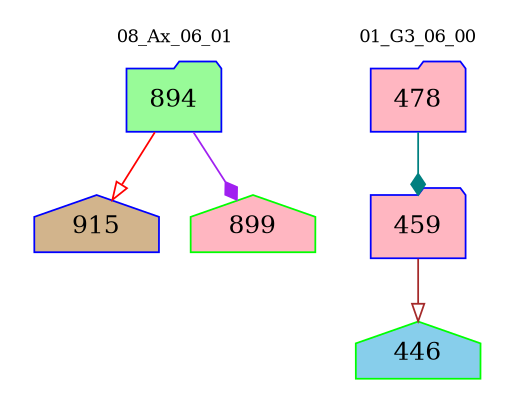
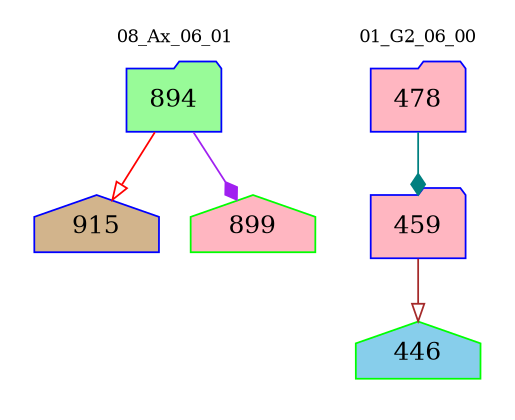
(418, 38) -> (418, 38)
